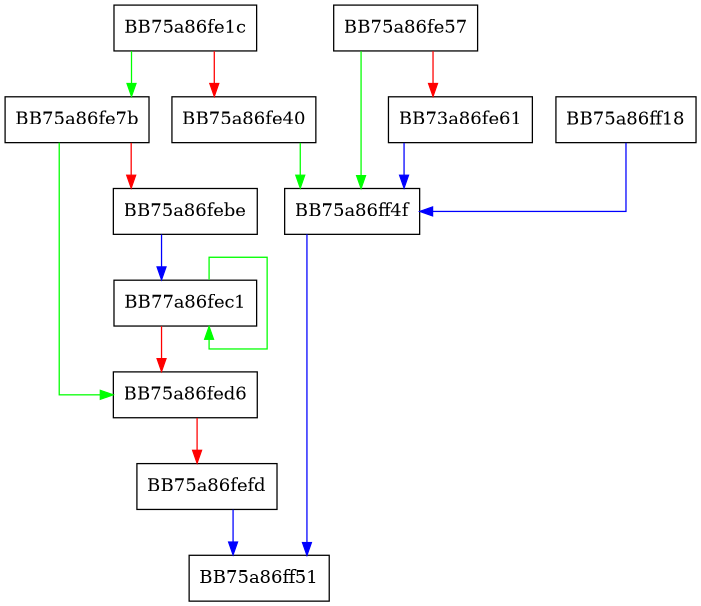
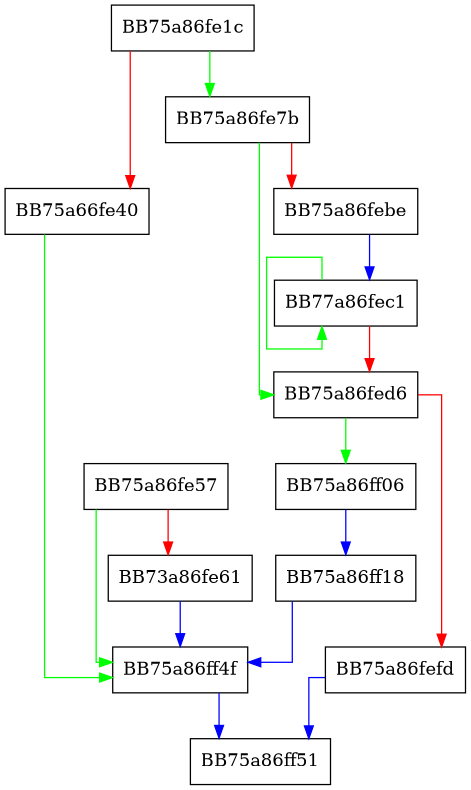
(244, 120) -> (77, 211)
none -> (346, 487)
